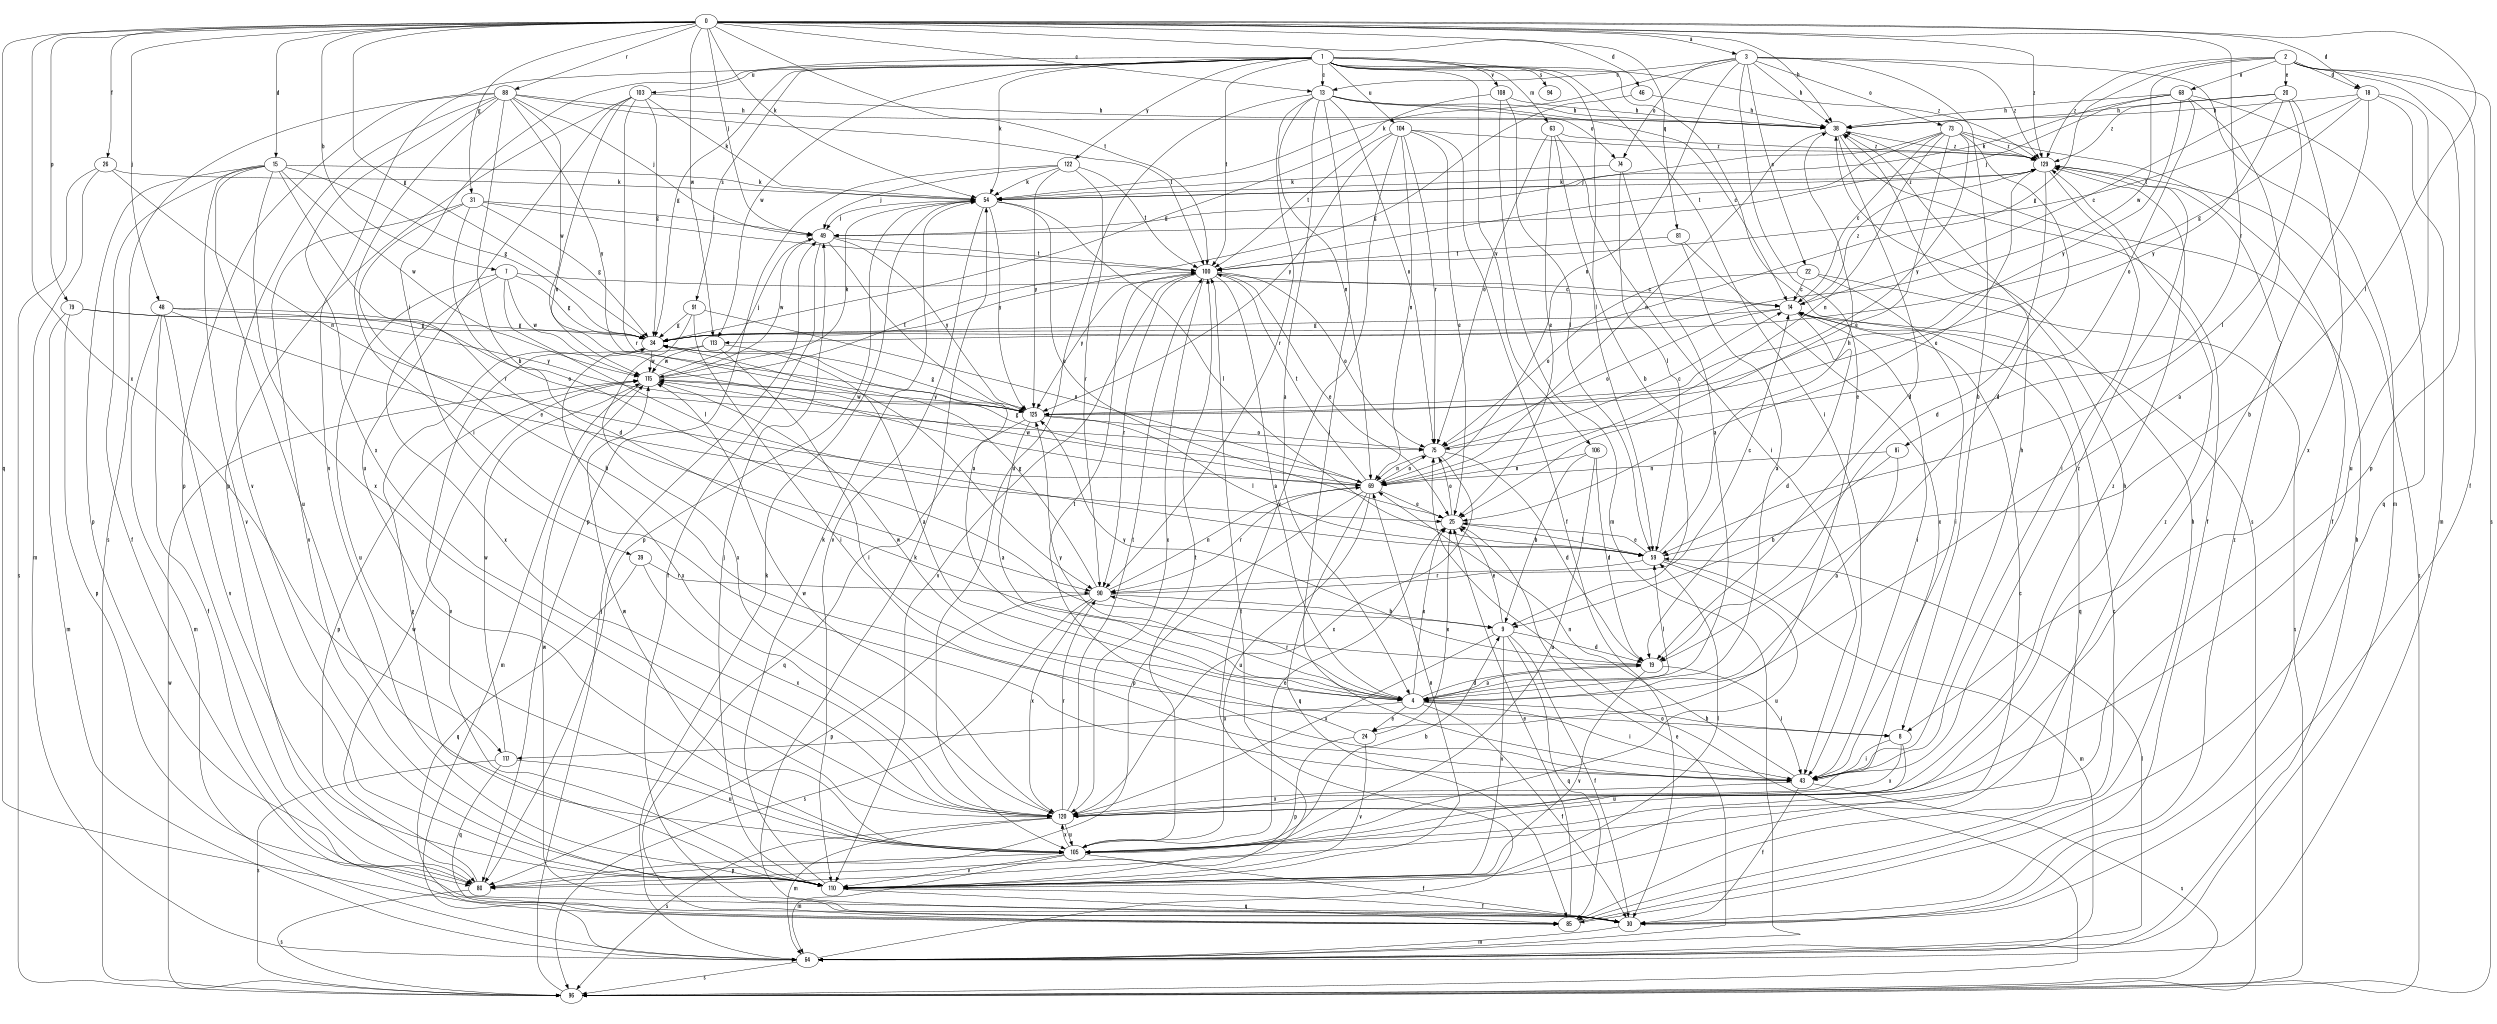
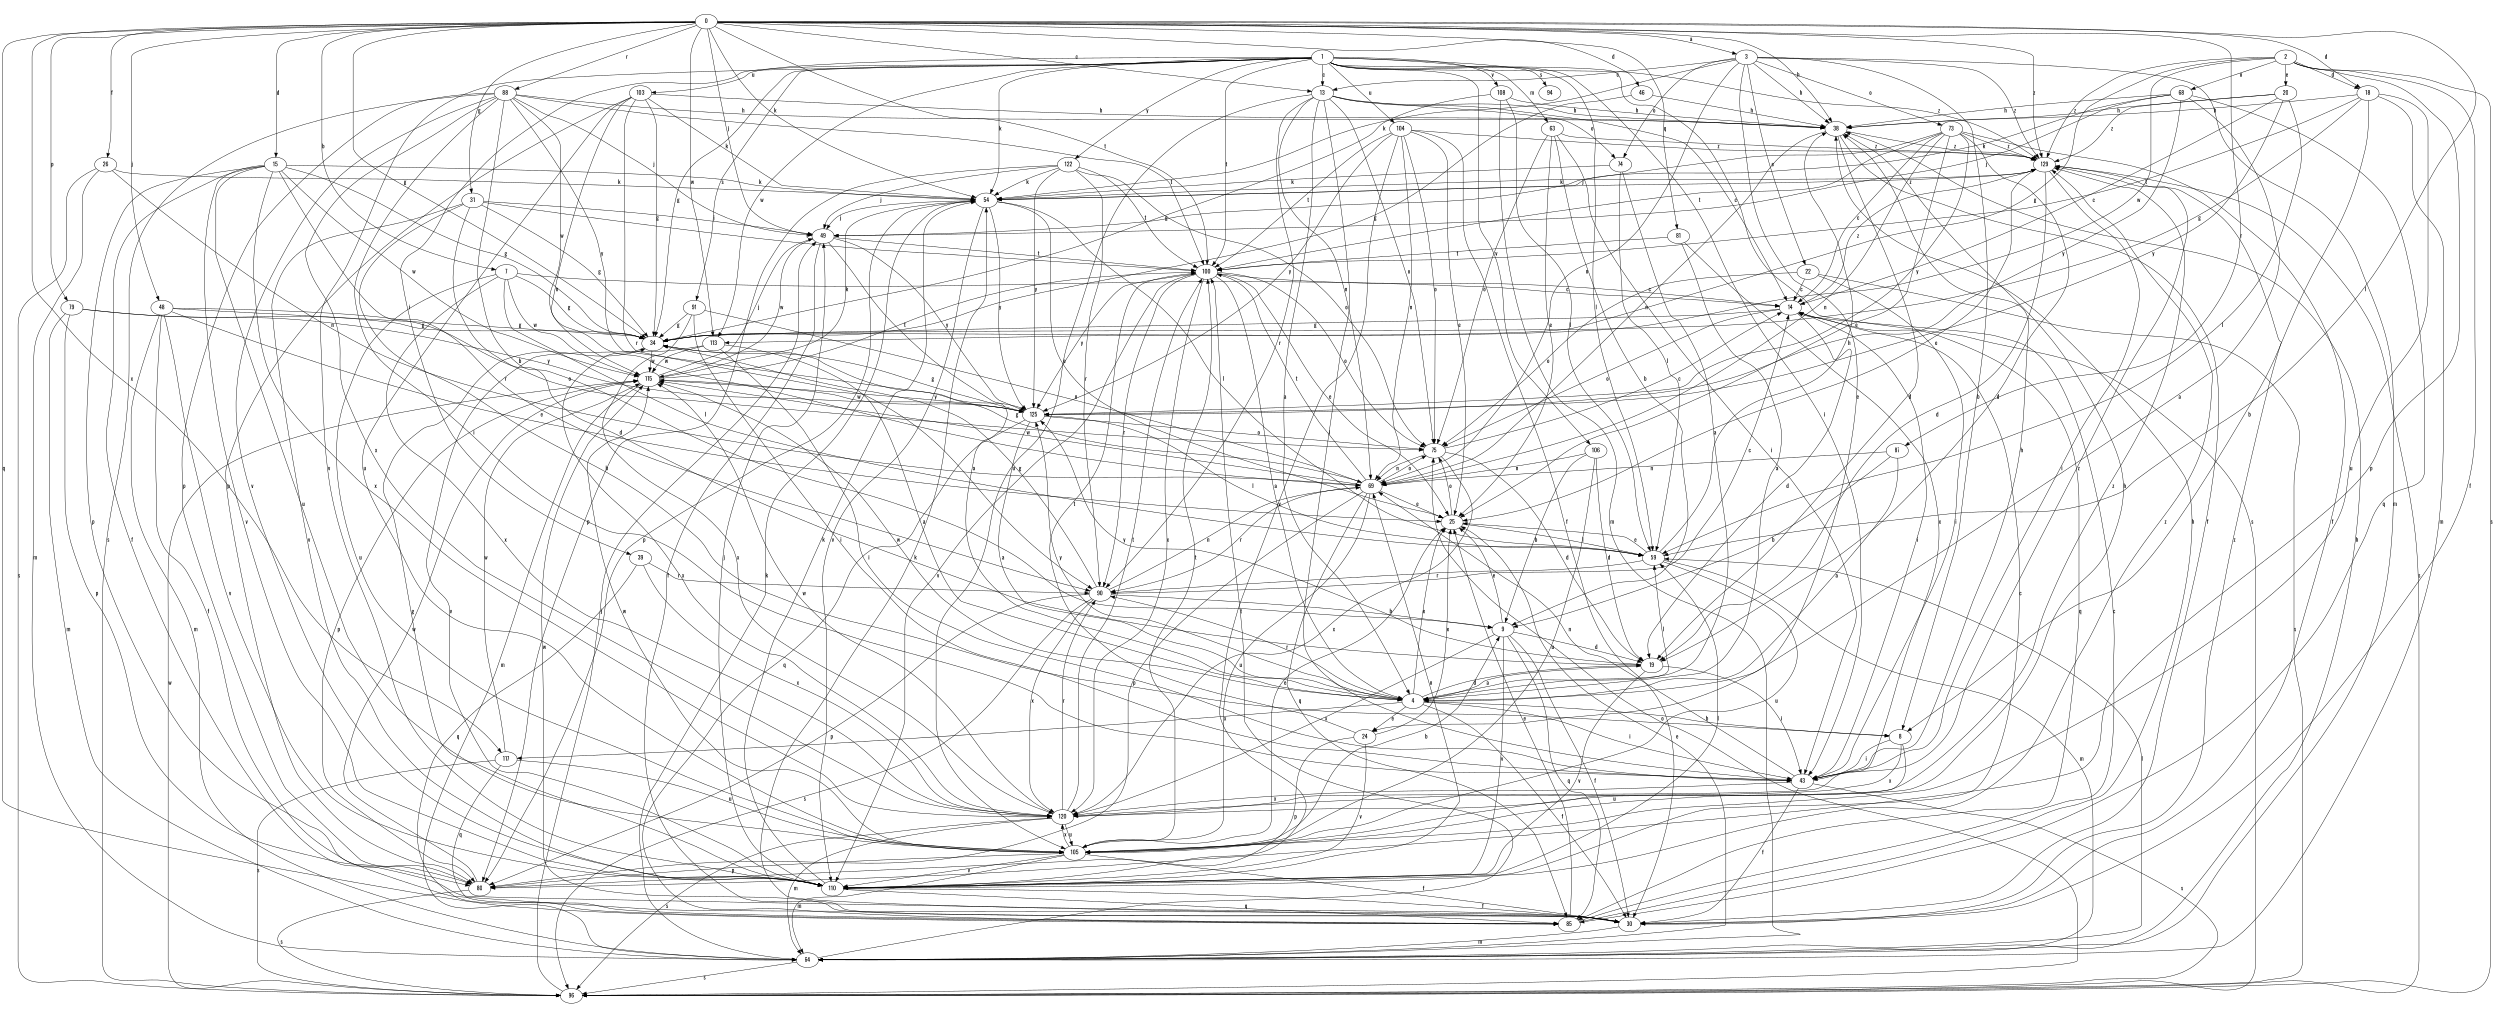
(1436, 290) -> (1436, 290)
(1926, 381) -> (1265, 252)
(1943, 777) -> none
